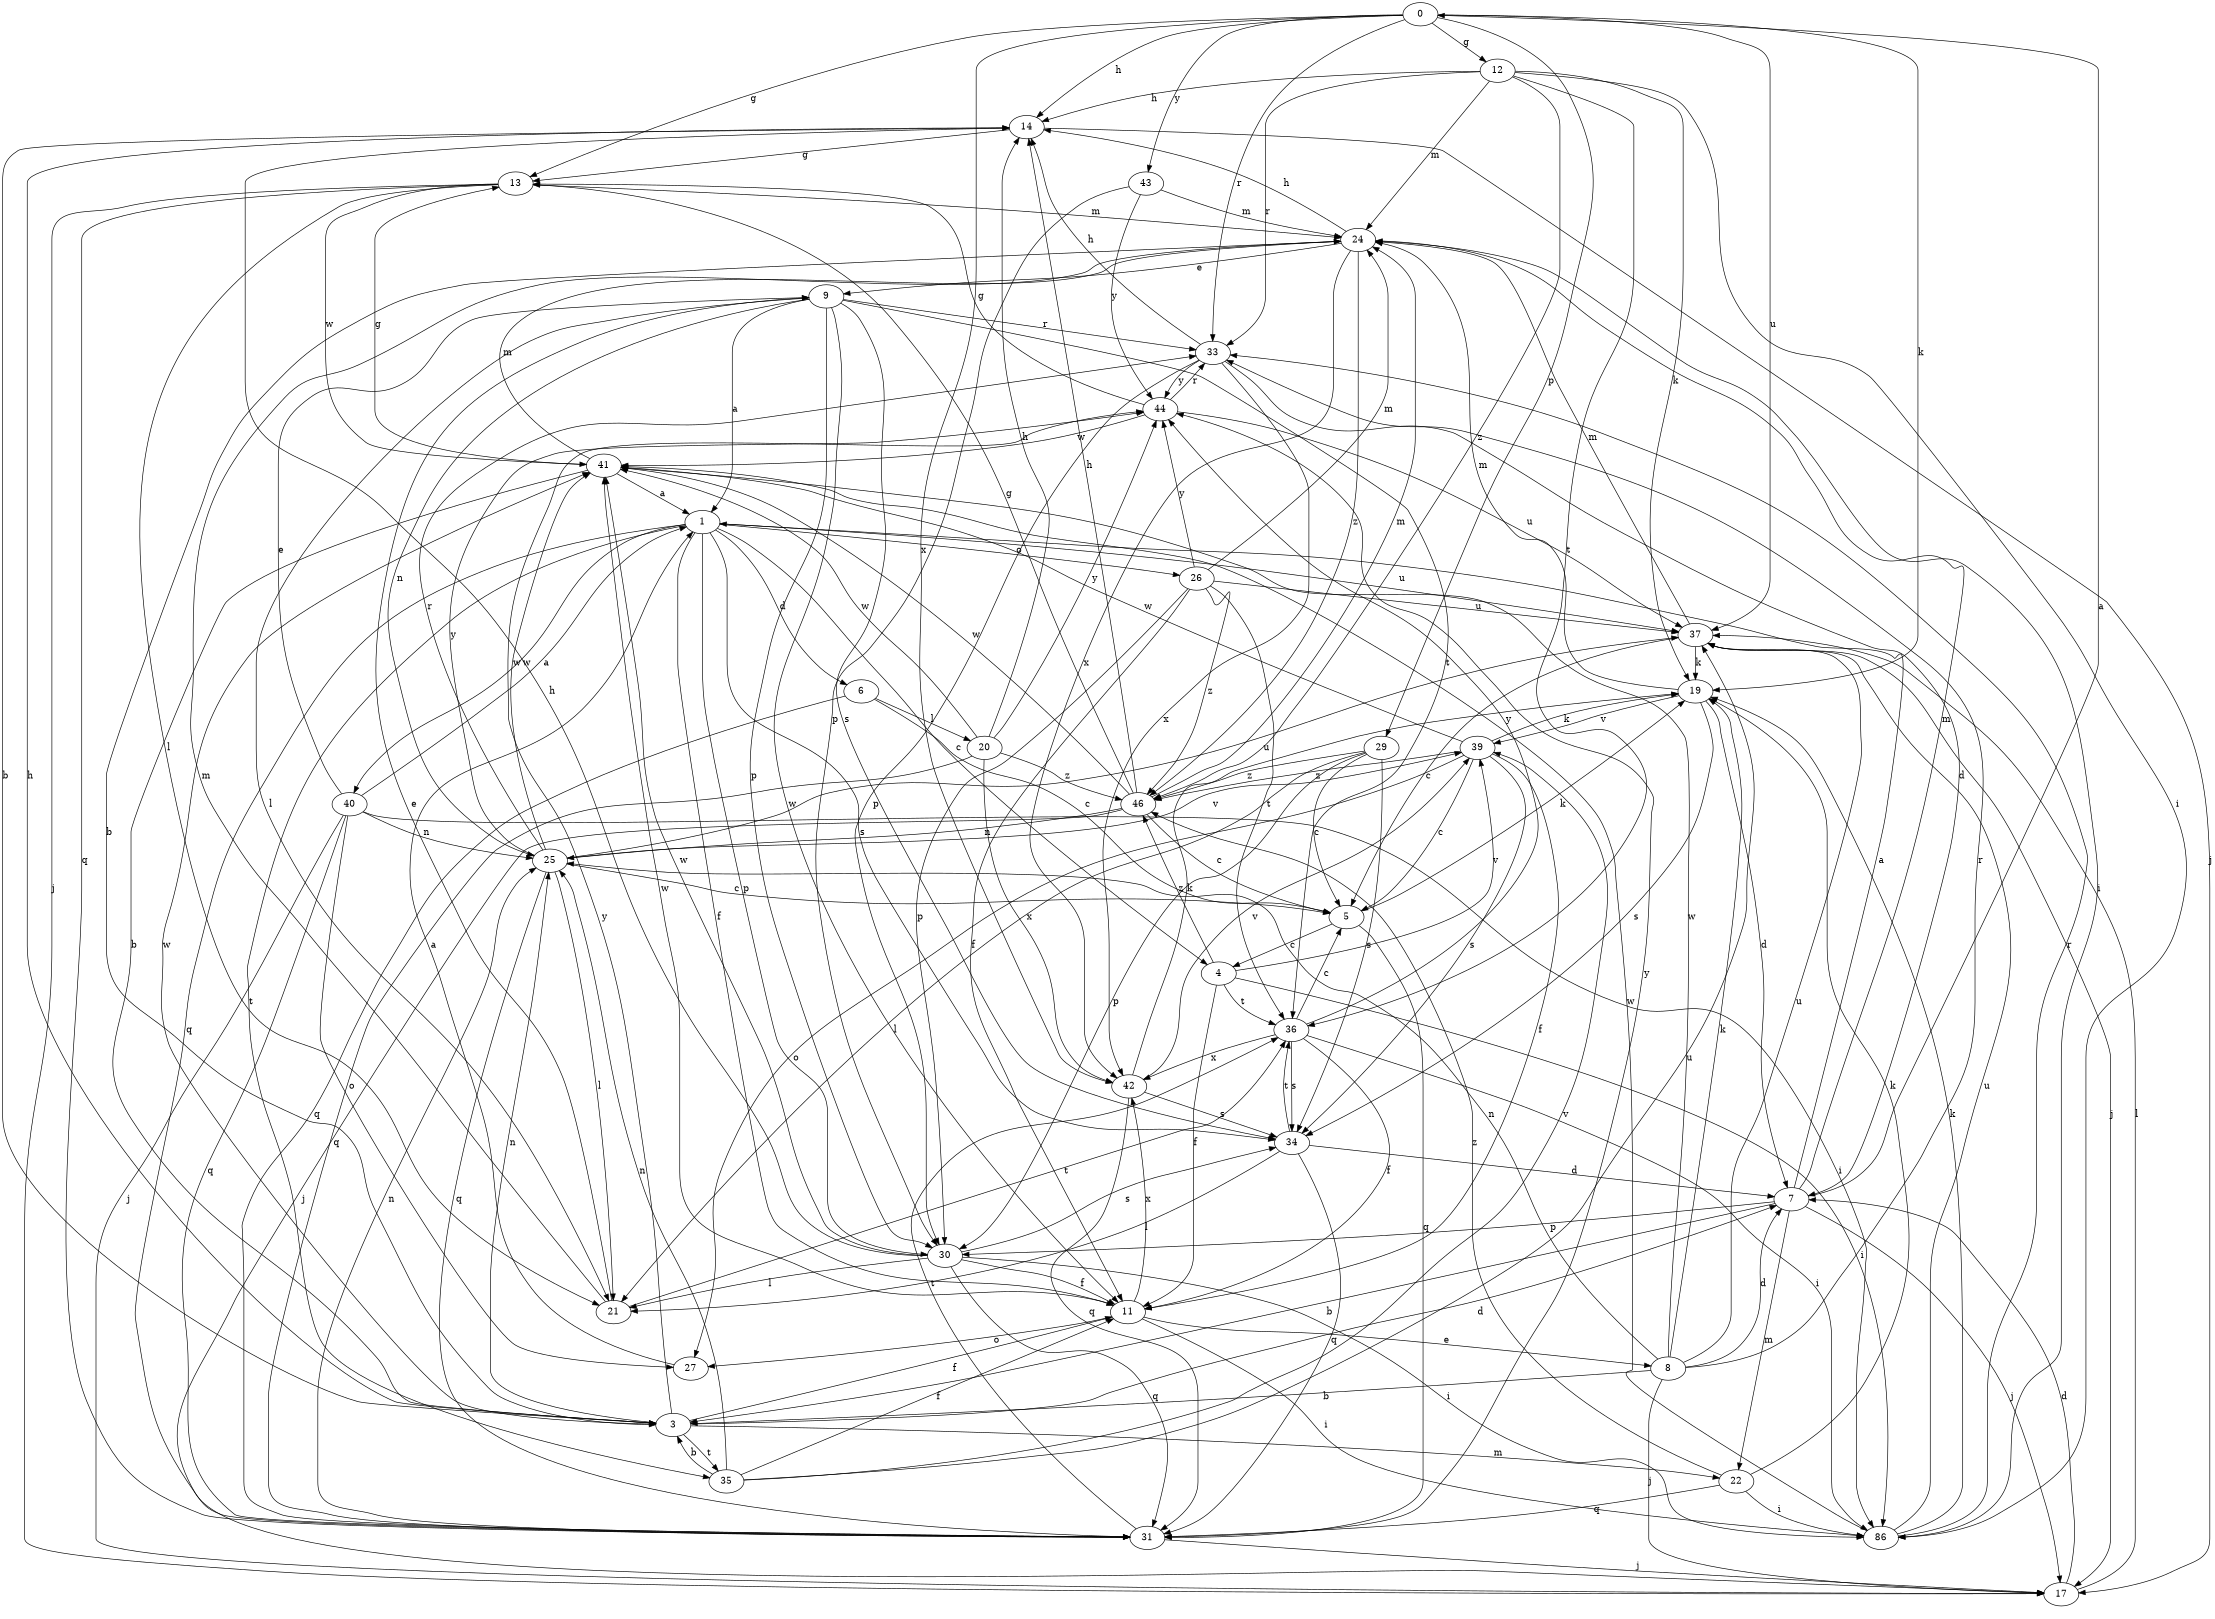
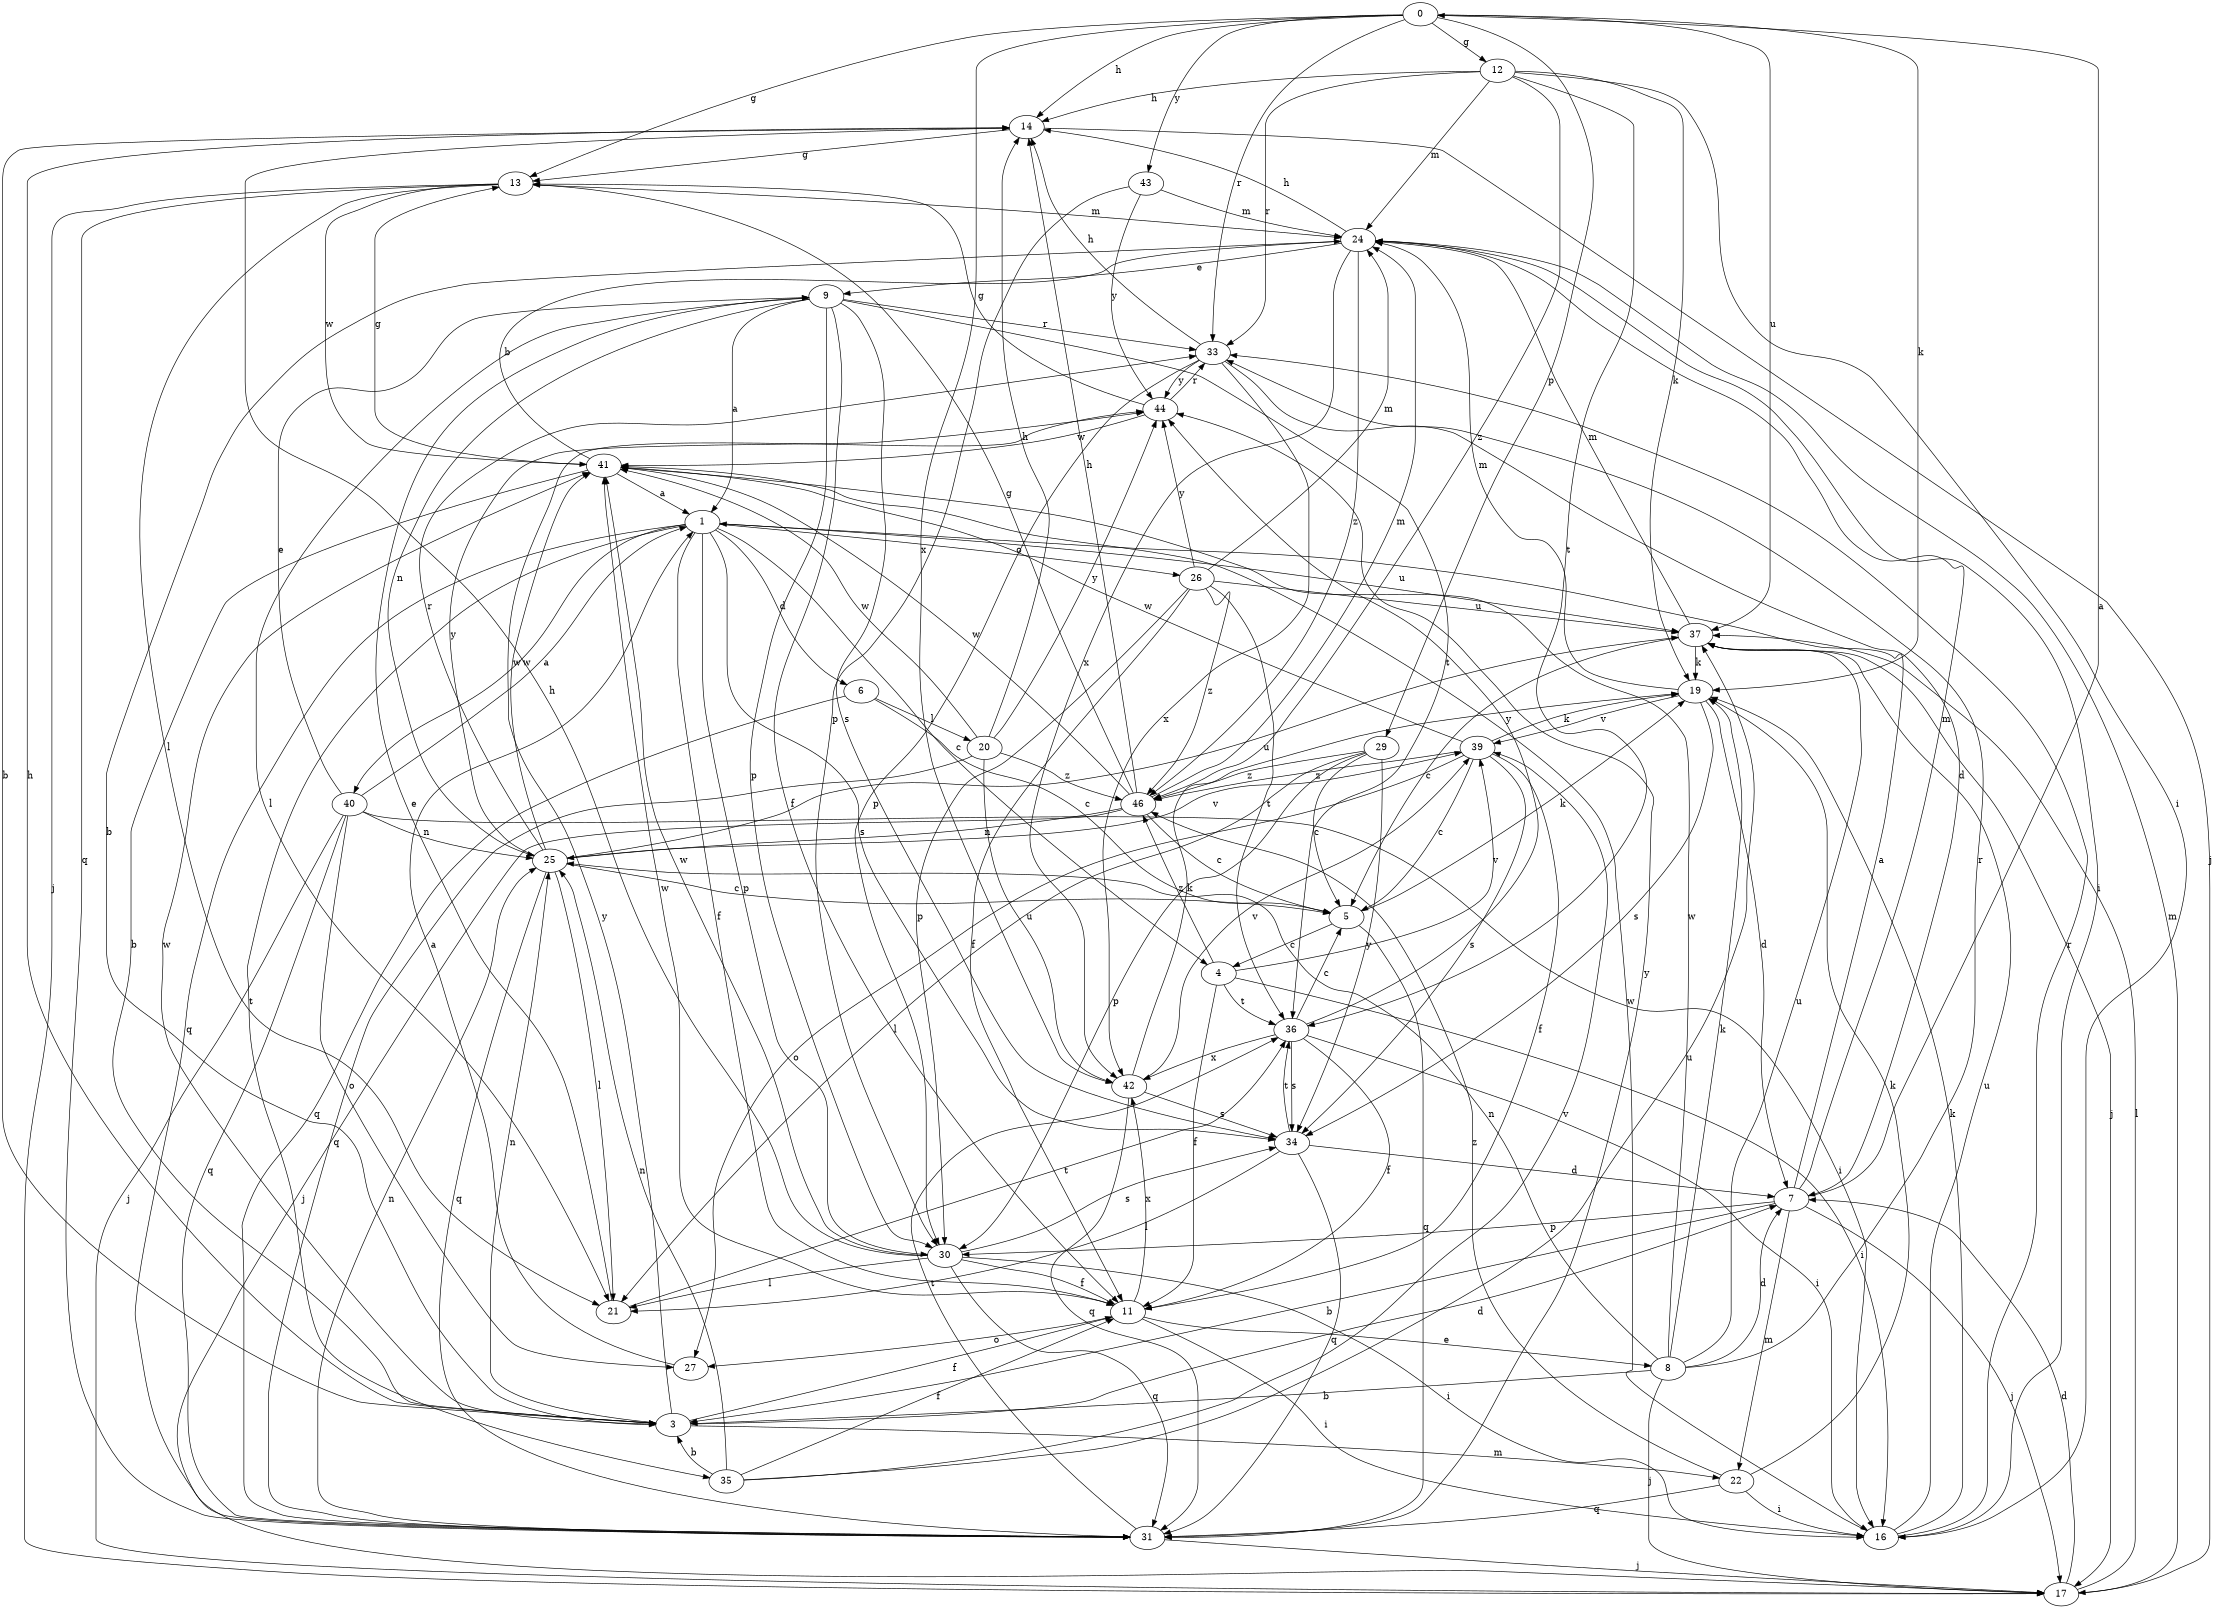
(508, 353) -> (508, 353)
(288, 394) -> (2112, 744)
(1439, 489) -> none
(793, 804) -> (793, 804)
(1030, 917) -> (1030, 917)
(1369, 945) -> (1369, 945)
(699, 1450) -> none
(1881, 1538) -> (1881, 1538)
